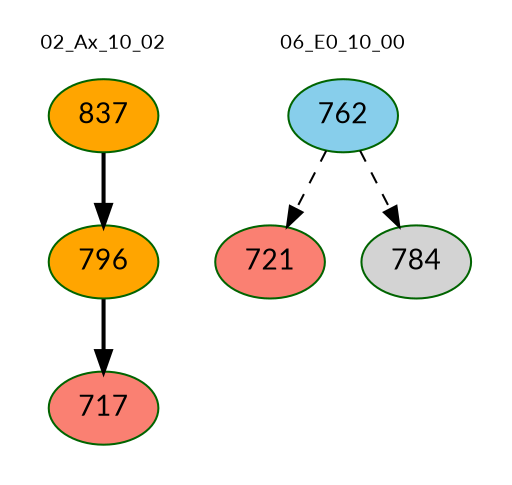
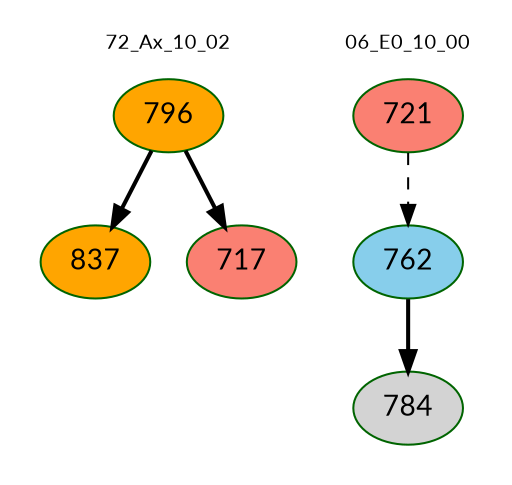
(104, 44) -> (169, 44)
(104, 179) -> (137, 180)
(311, 180) -> (408, 179)
(375, 180) -> (408, 325)
